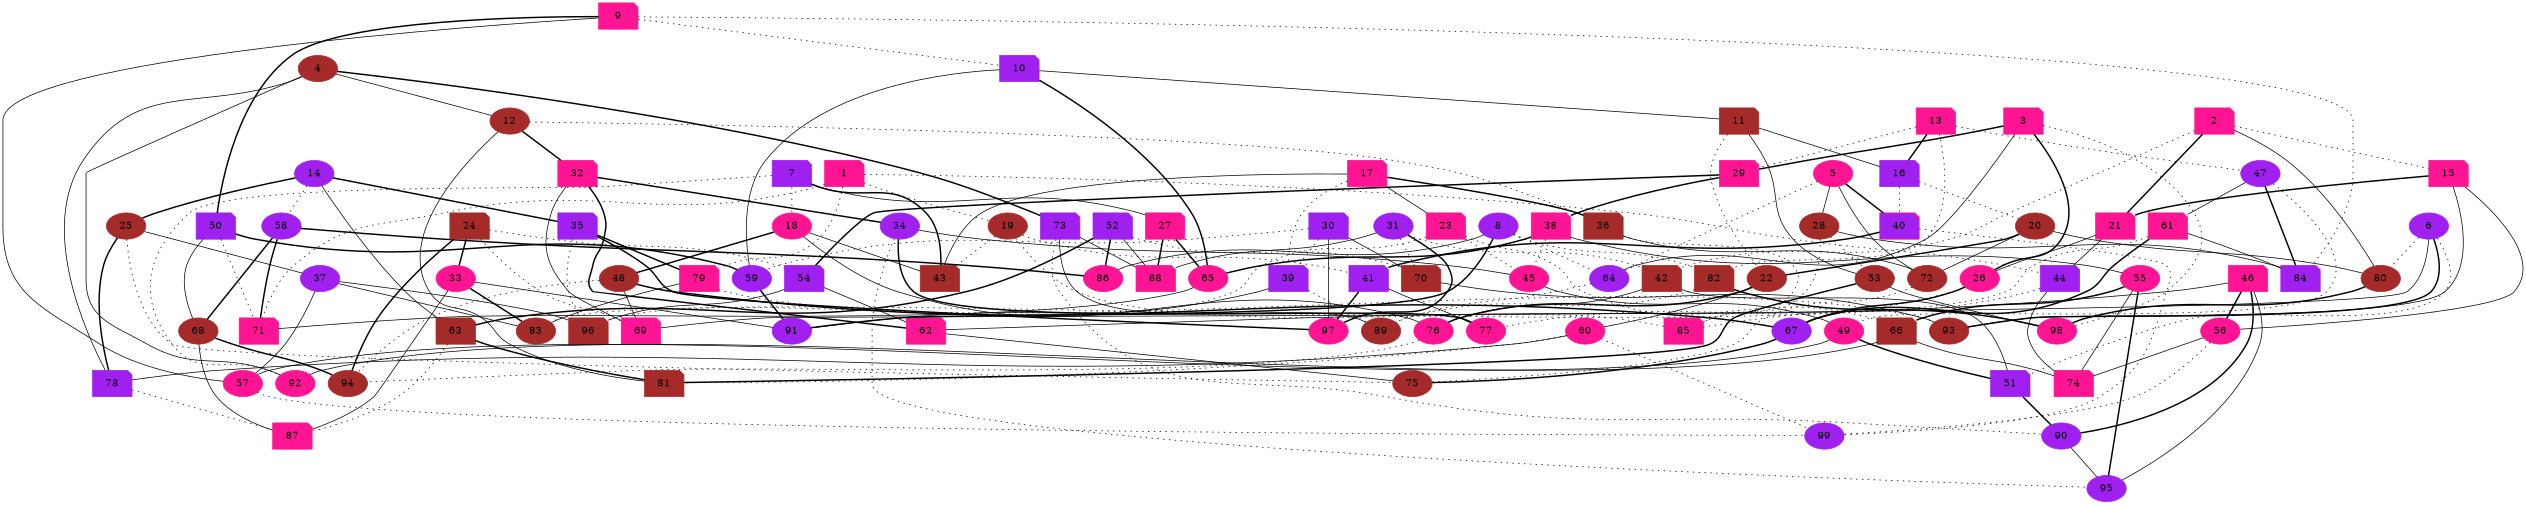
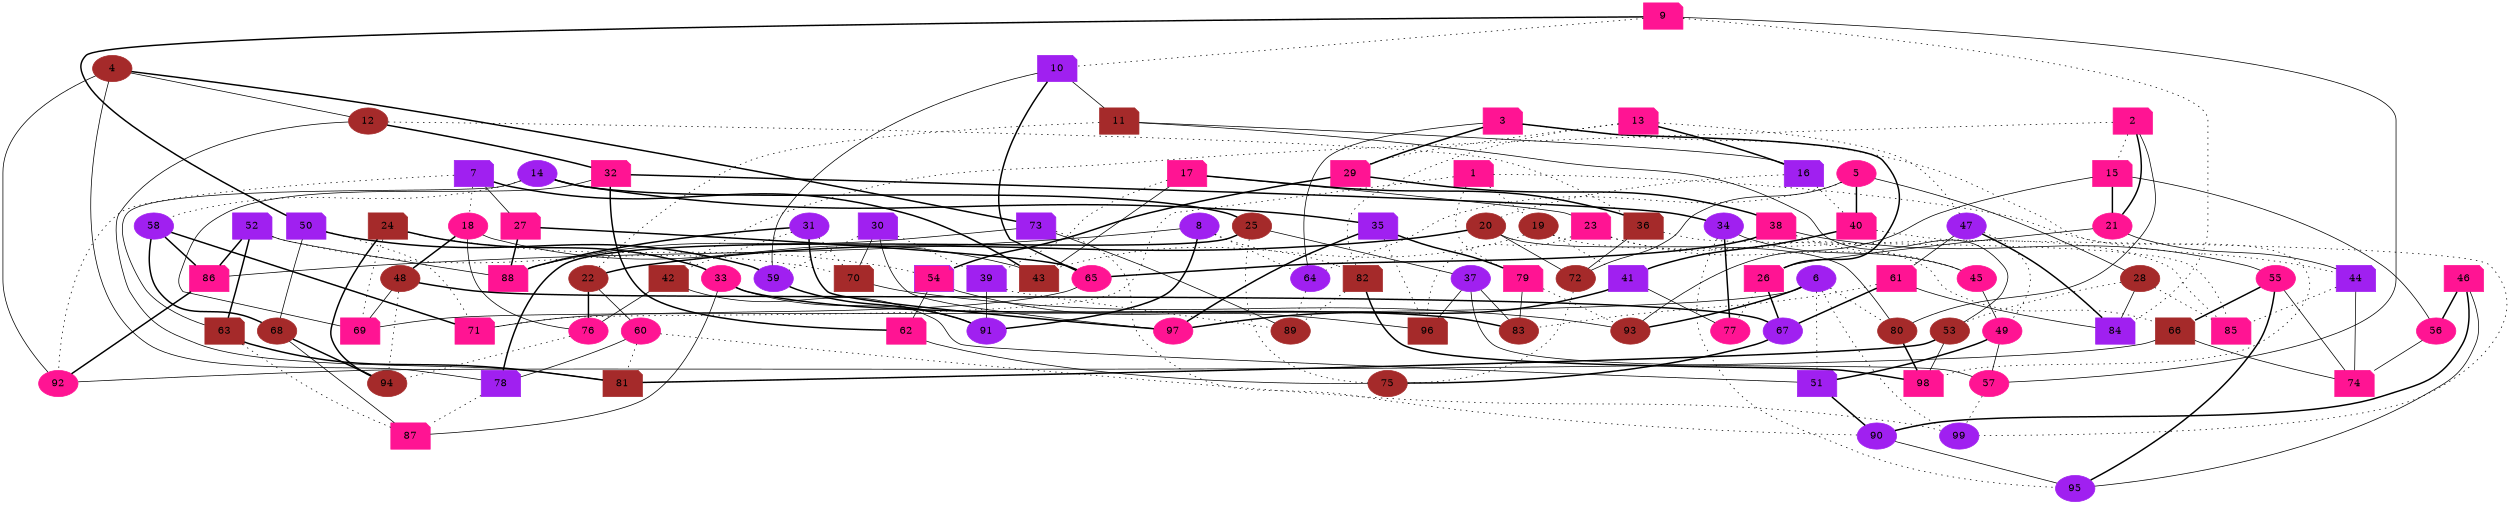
(1899, 226) -> (1856, 226)
(2115, 226) -> (2112, 226)
(1276, 250) -> (664, 241)
(804, 279) -> (934, 279)
(1103, 279) -> (209, 279)
(1980, 279) -> (1764, 279)
(1588, 314) -> none
(2057, 331) -> (1924, 384)
none -> (128, 335)
(2085, 409) -> (1861, 354)
